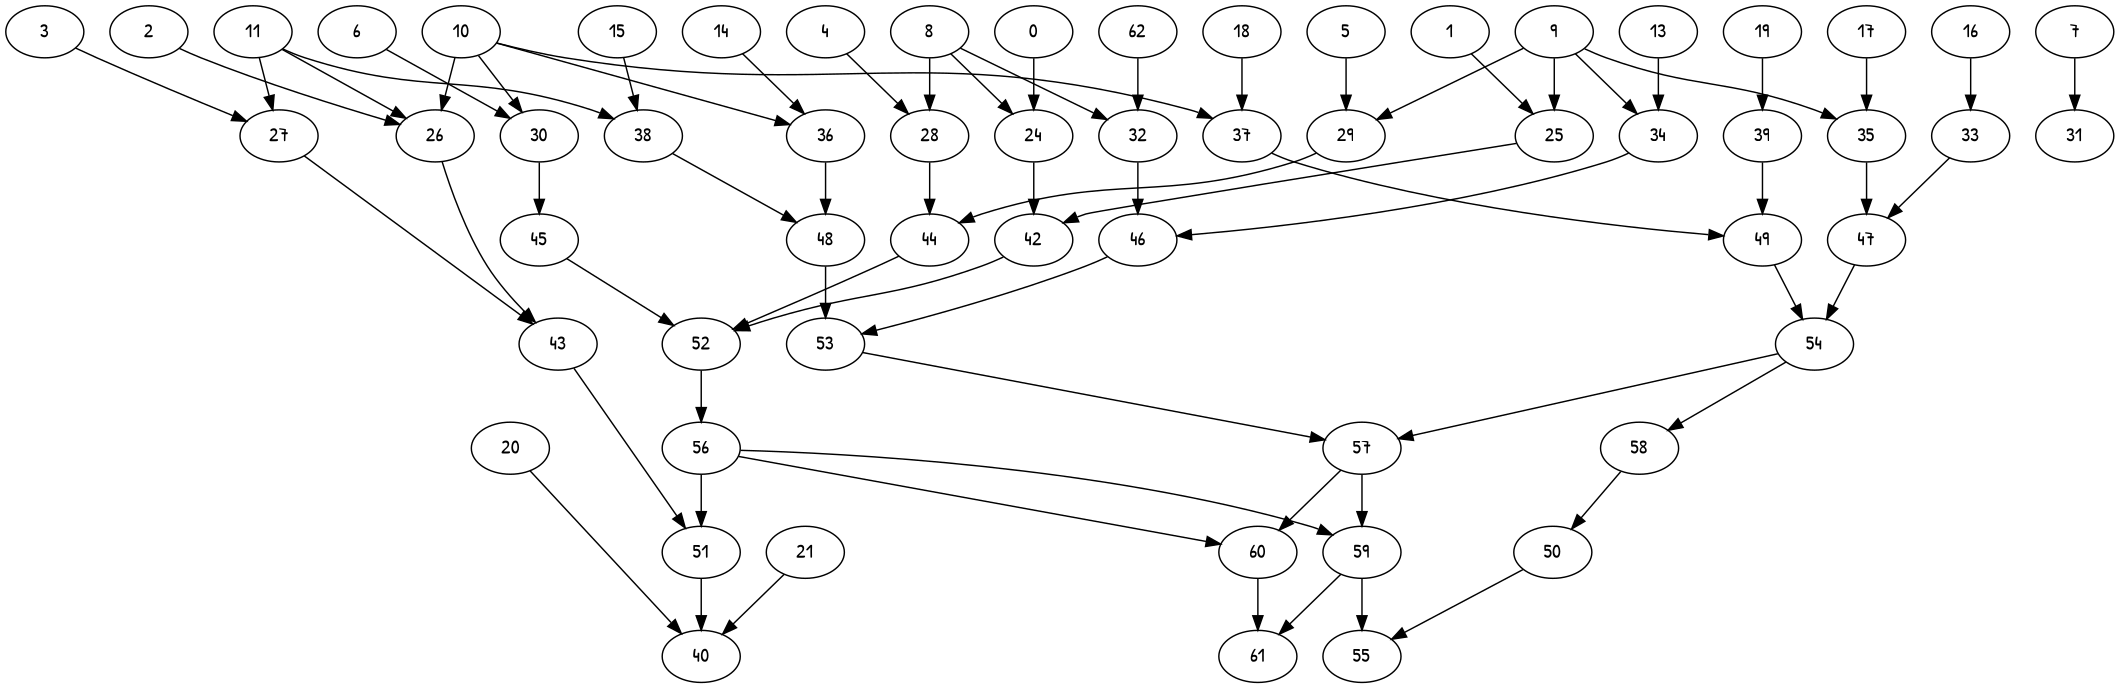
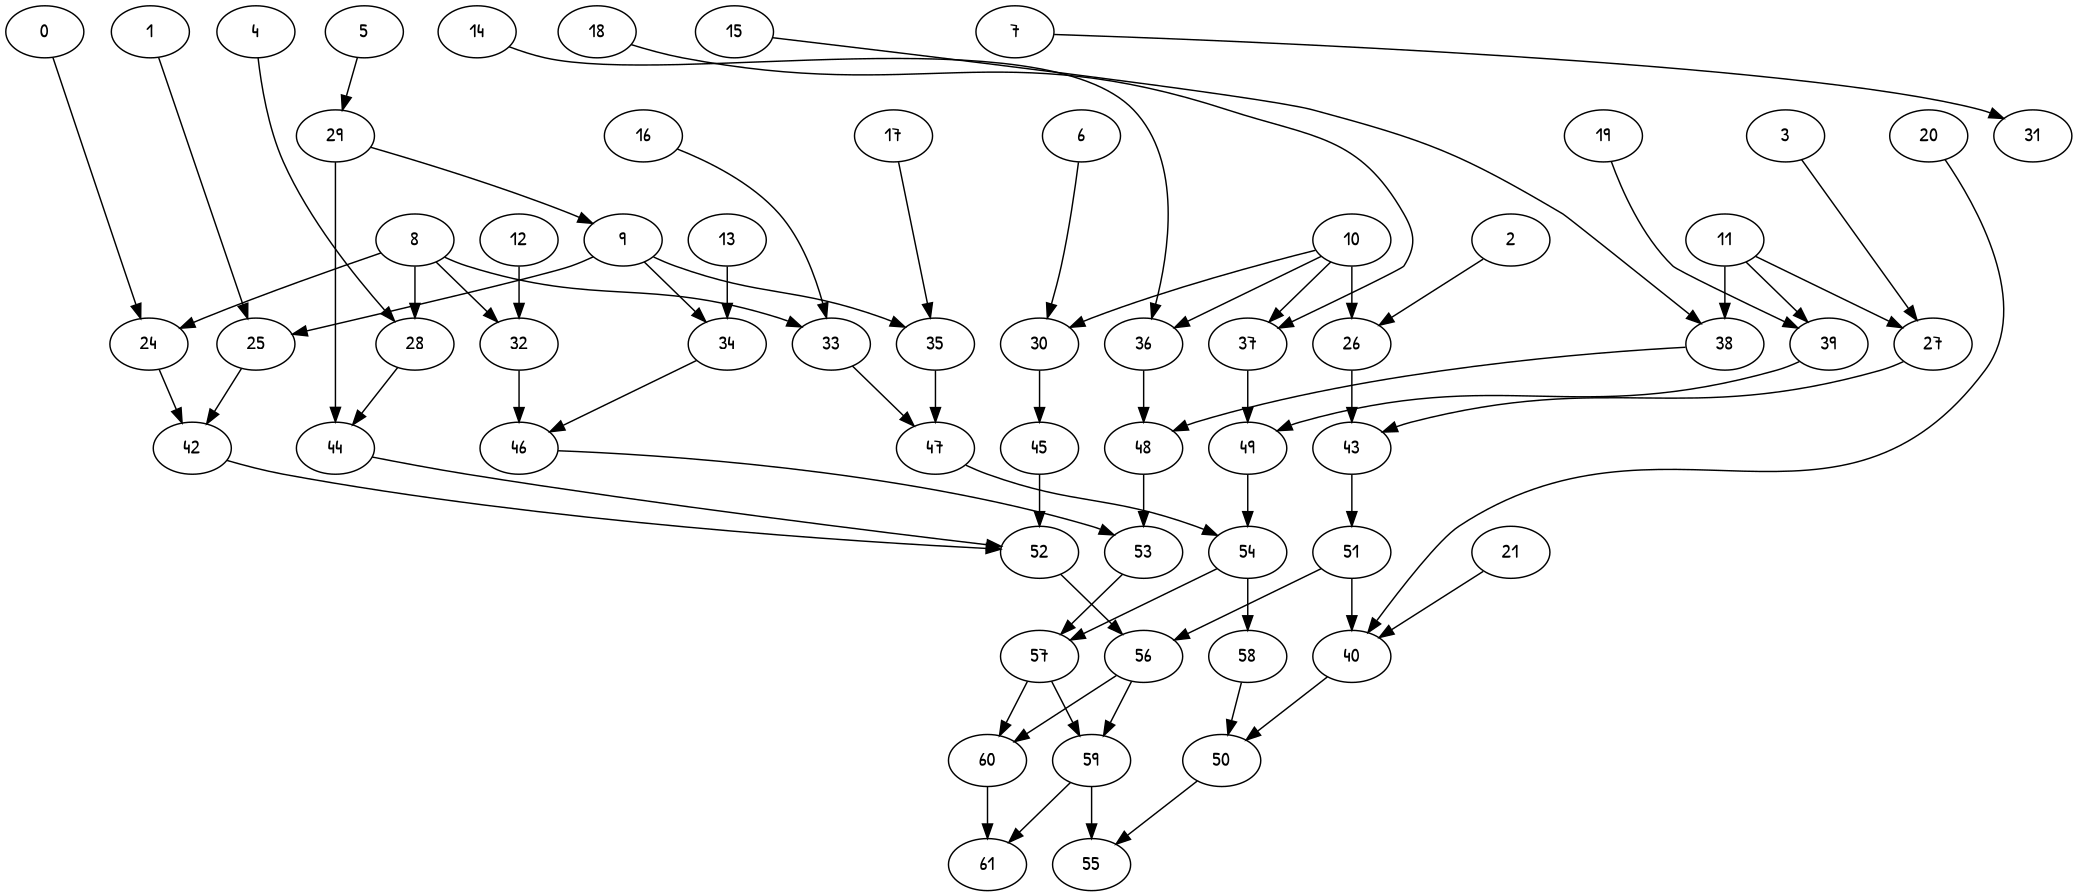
(1138, 32) -> (519, 240)
(338, 80) -> (1772, 287)
(1457, 81) -> (476, 180)
none -> (616, 292)
(701, 493) -> (1258, 599)
none -> (1293, 704)
